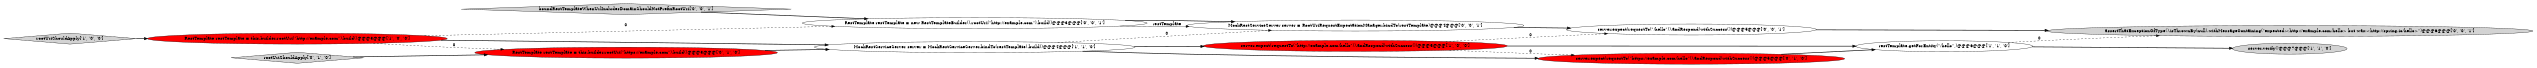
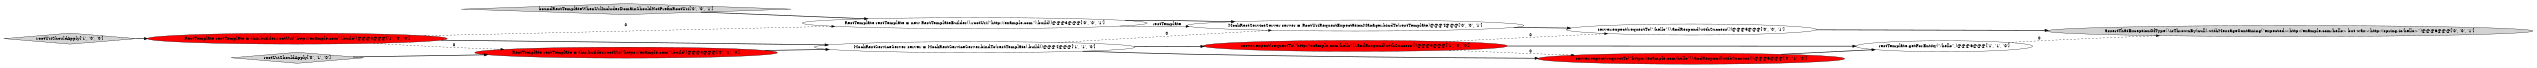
(2290, 49) -> none
